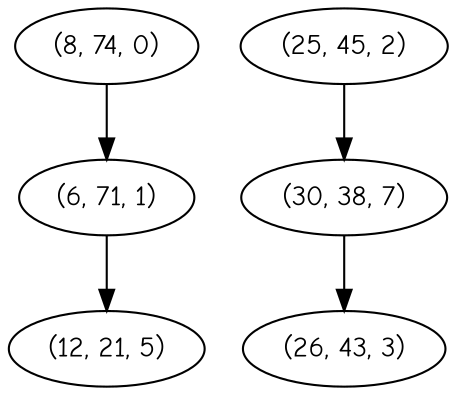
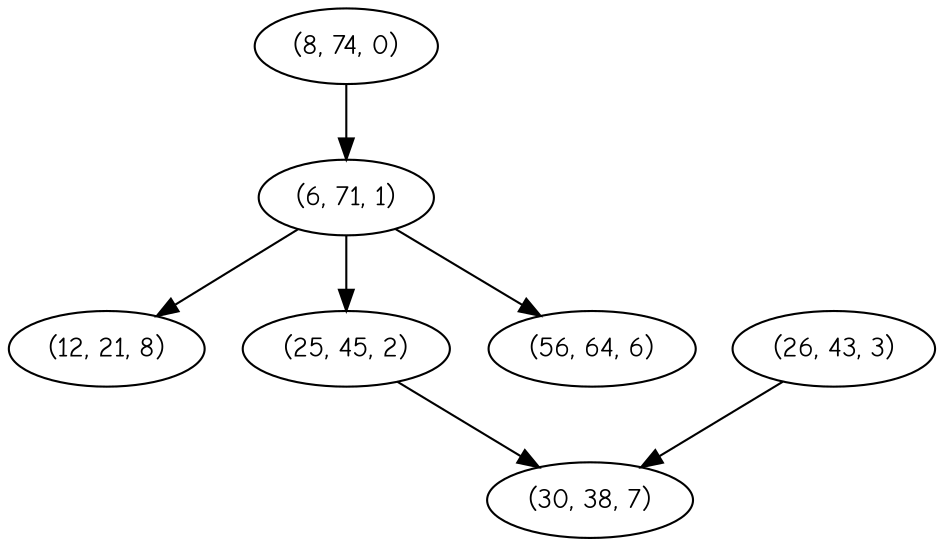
(344, 263) -> (721, 419)
none -> (346, 263)
(107, 349) -> (107, 349)
none -> (592, 349)
